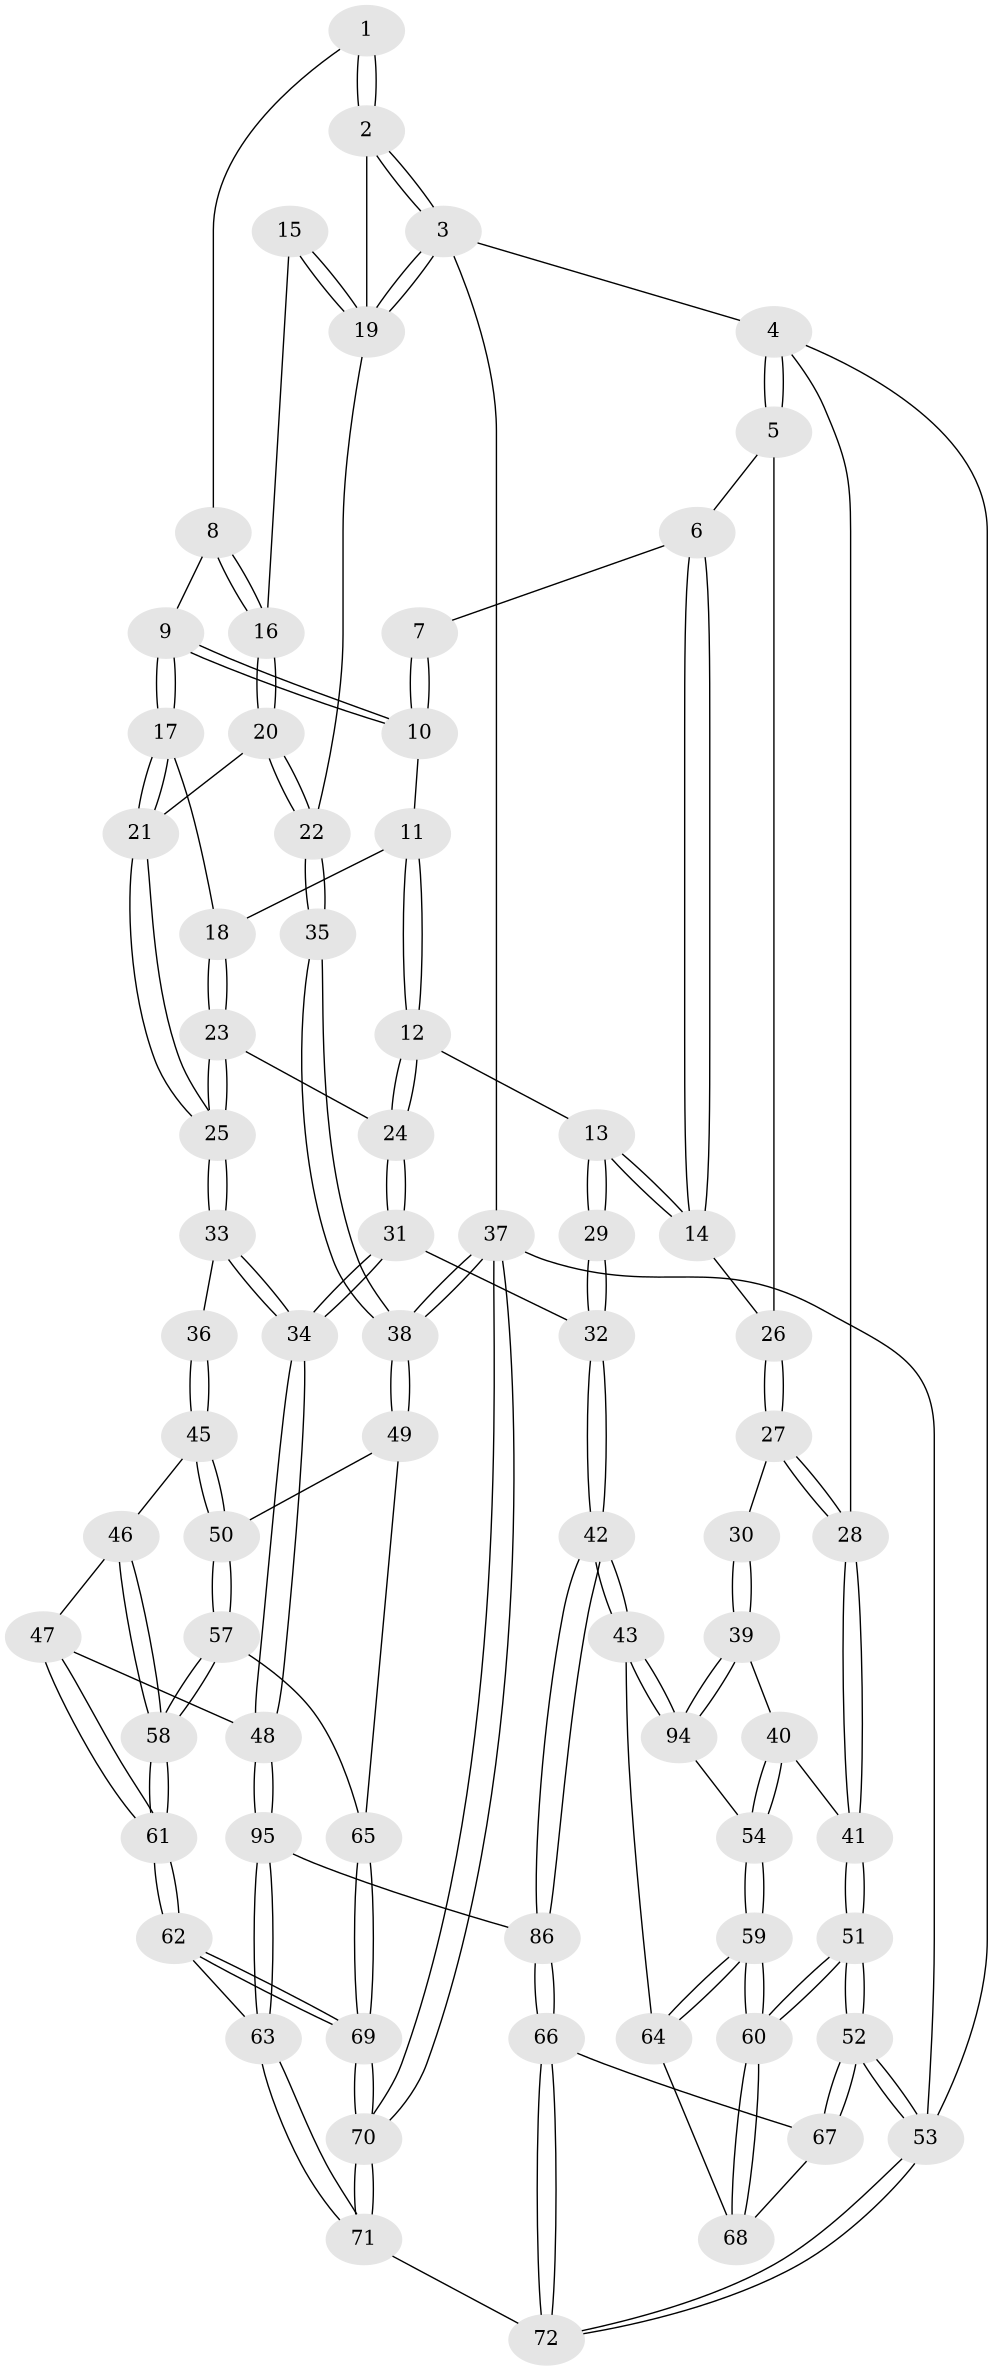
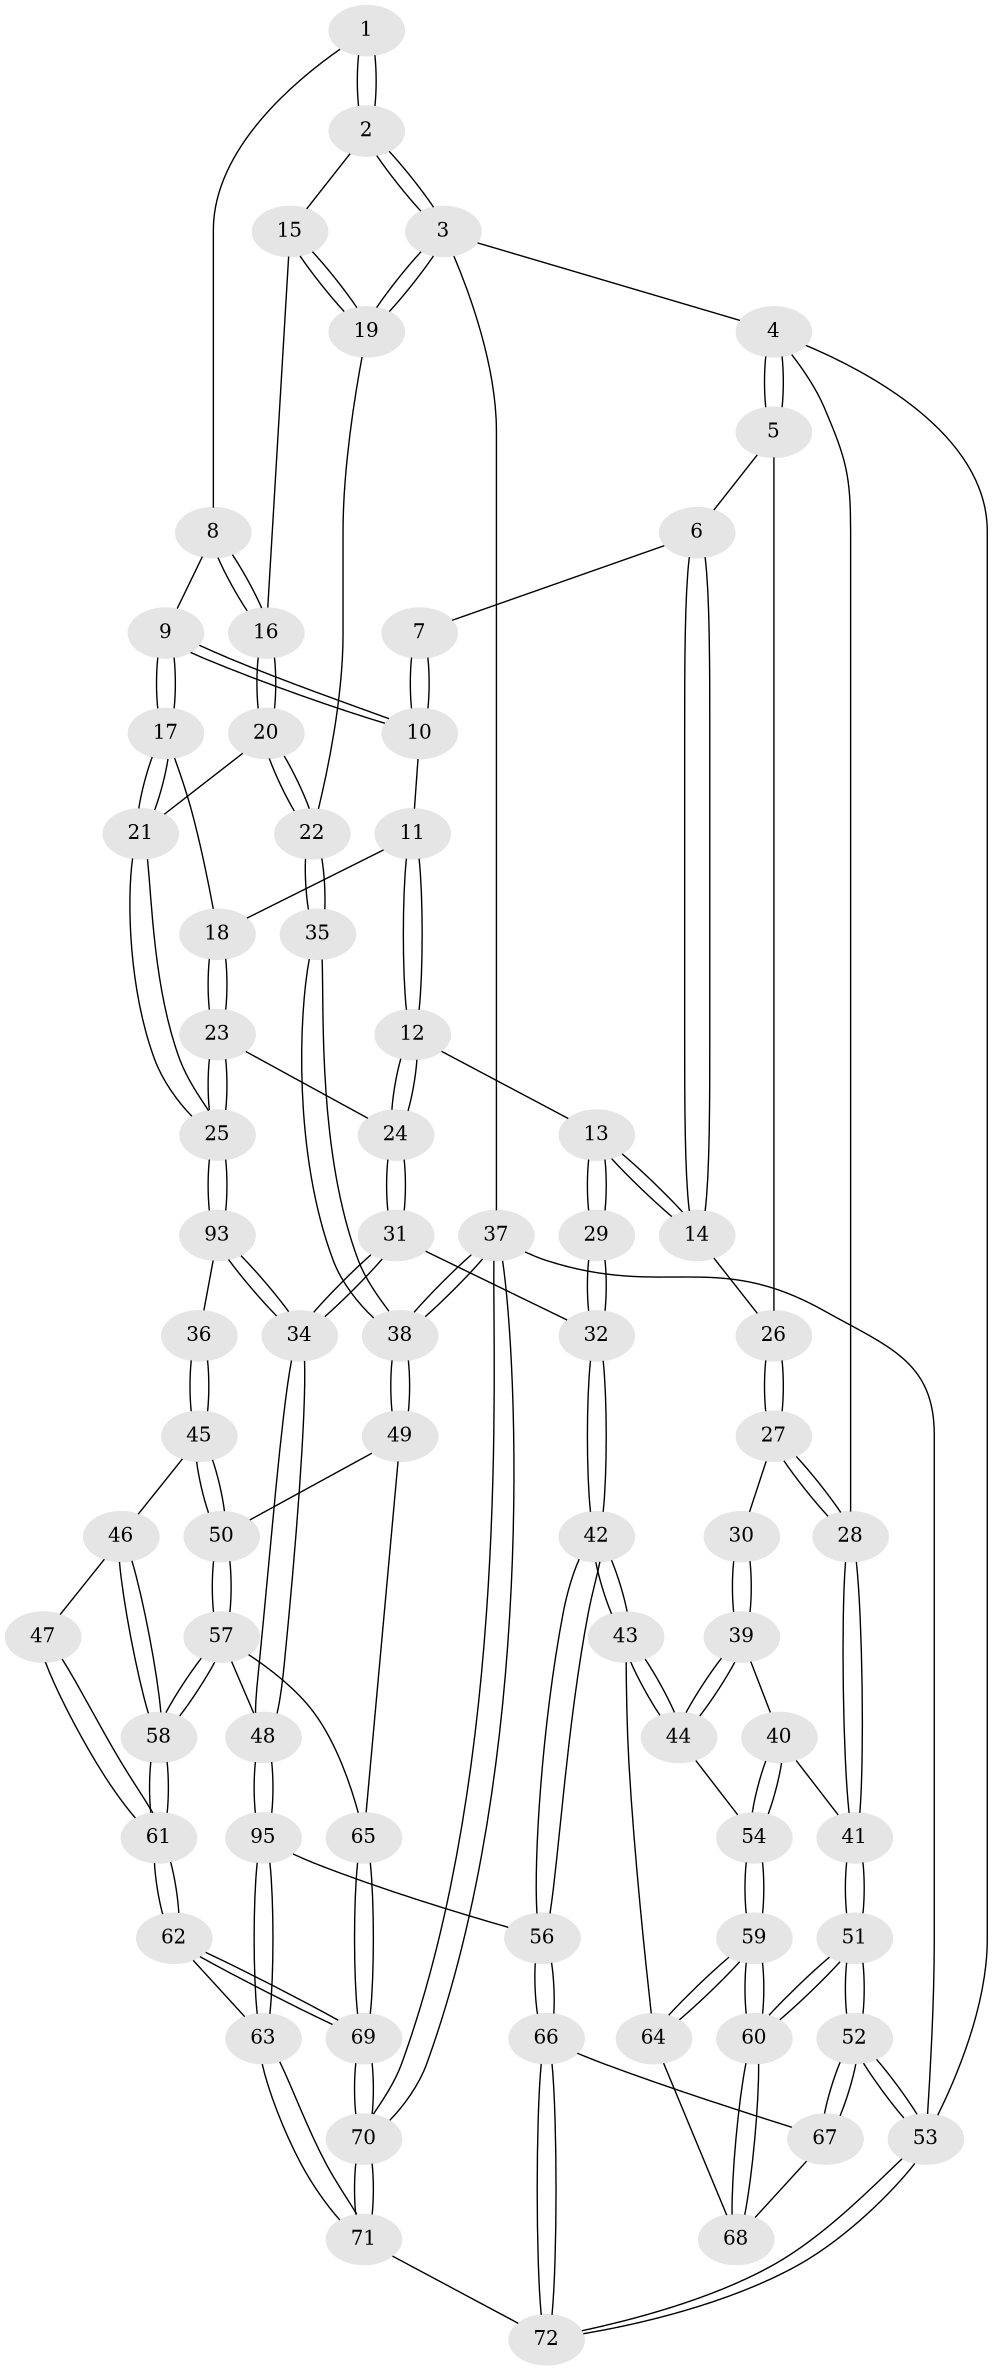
(367, 231) -> (328, 181)
(218, 1235) -> (218, 1235)
(130, 1677) -> (243, 1687)
(679, 1737) -> (679, 1737)
(542, 1938) -> (542, 1938)
